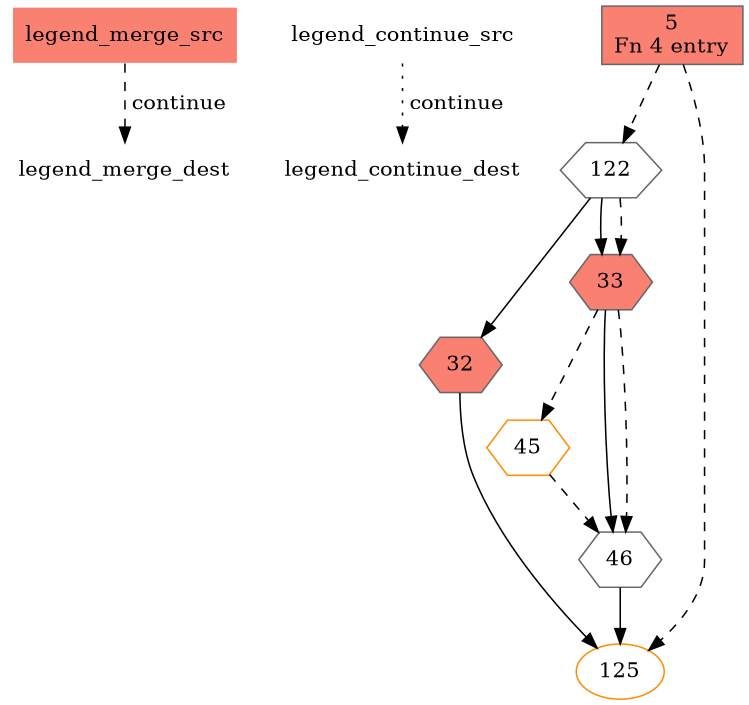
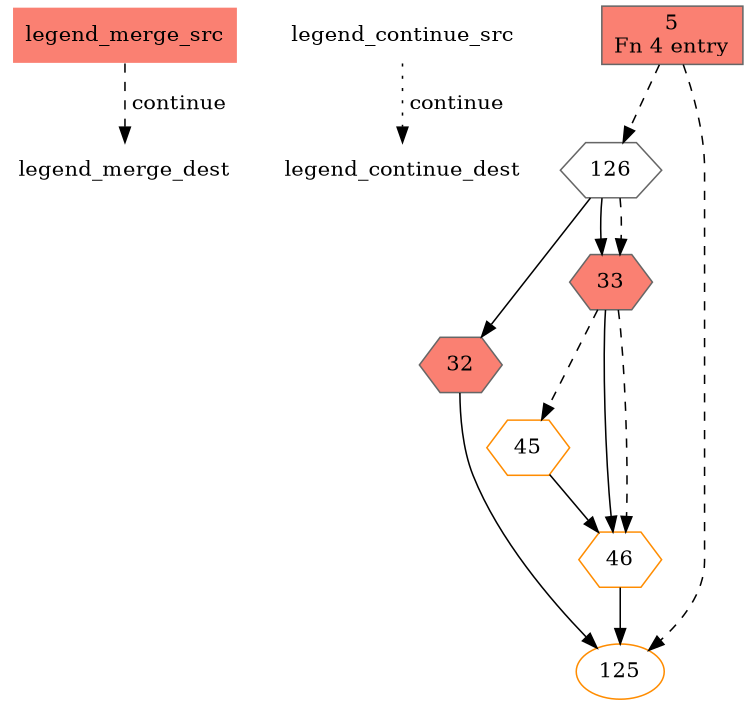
(611, 170) -> (611, 170)
(569, 497) -> (569, 497)
(620, 560) -> (620, 560)
